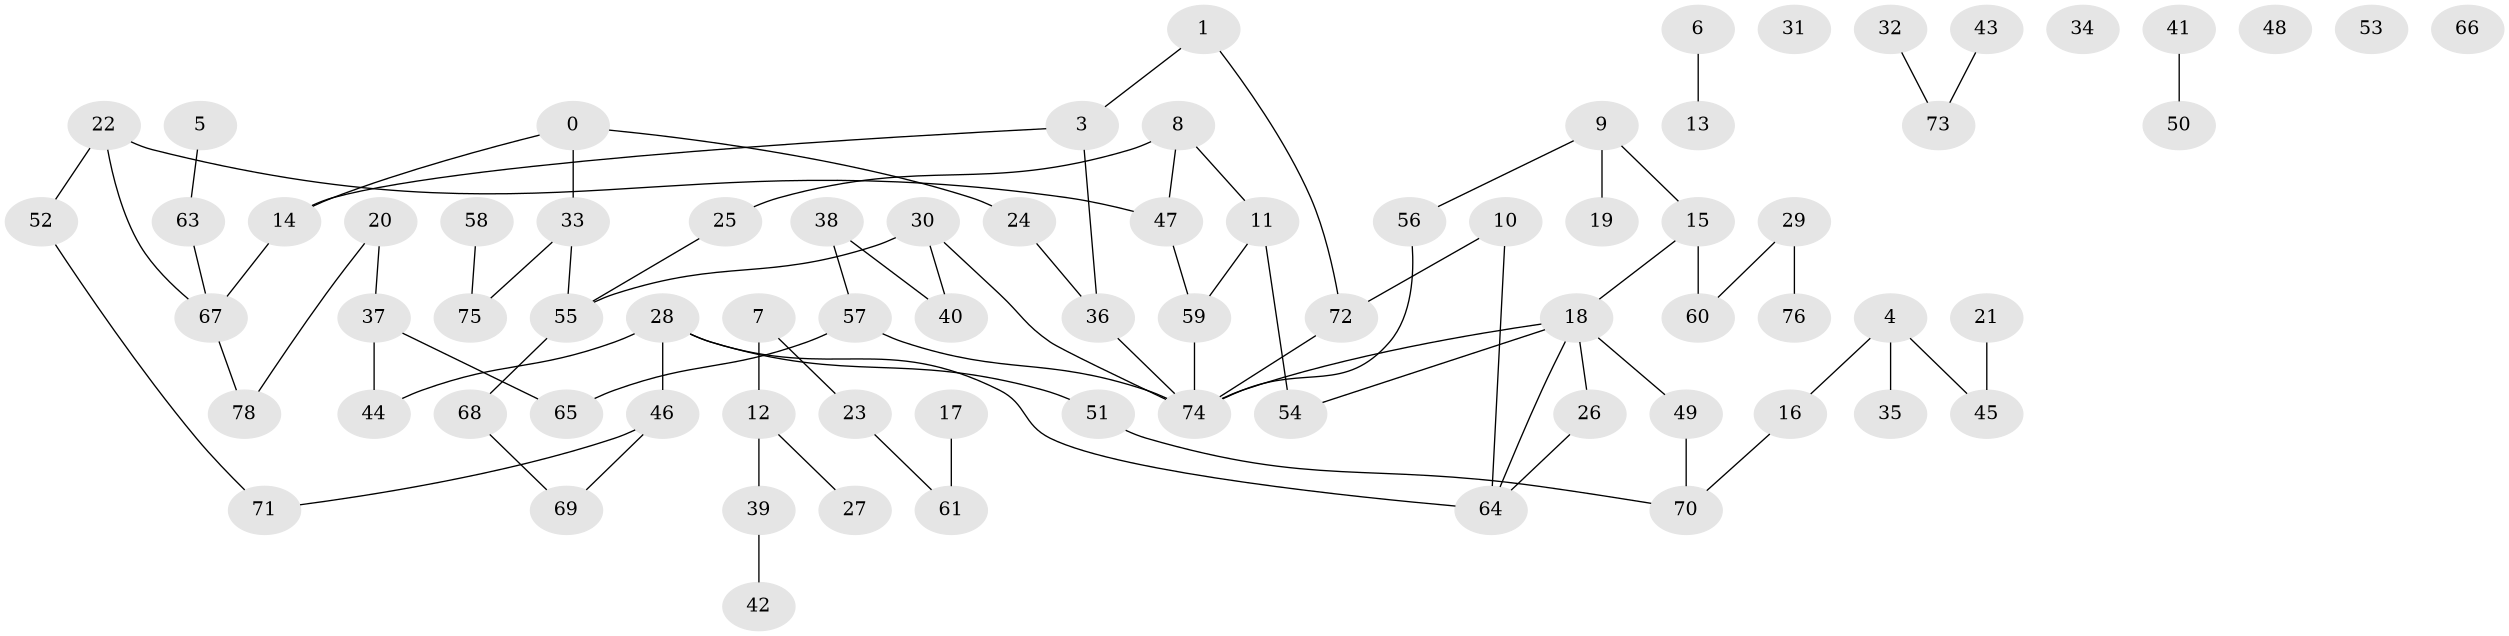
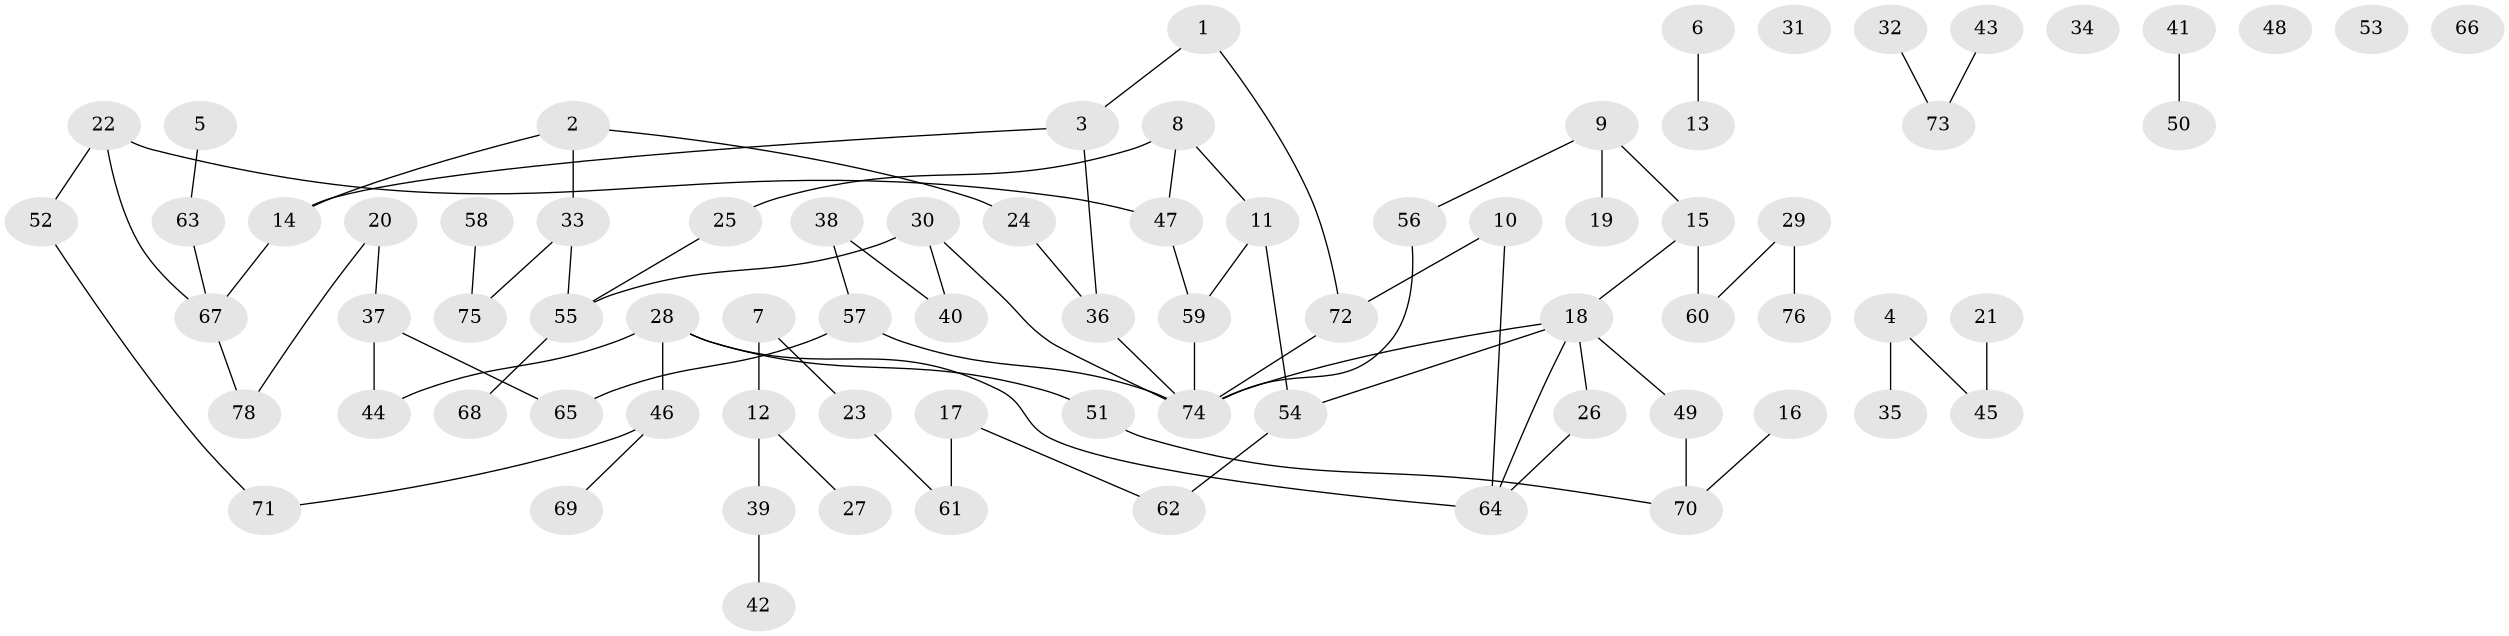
(573, 126) -> (573, 126)
(1840, 366) -> none
(513, 457) -> none
none -> (1169, 510)
